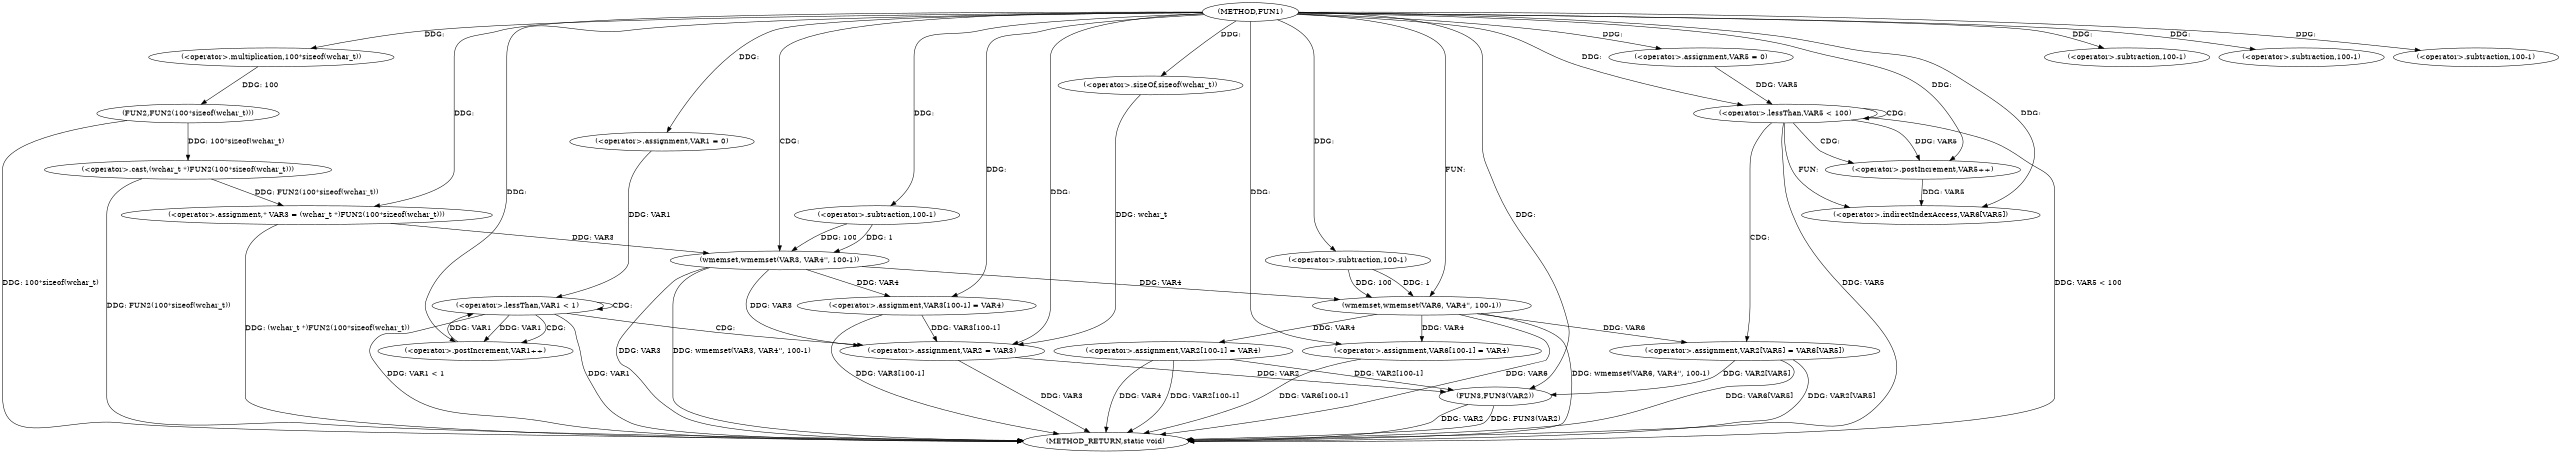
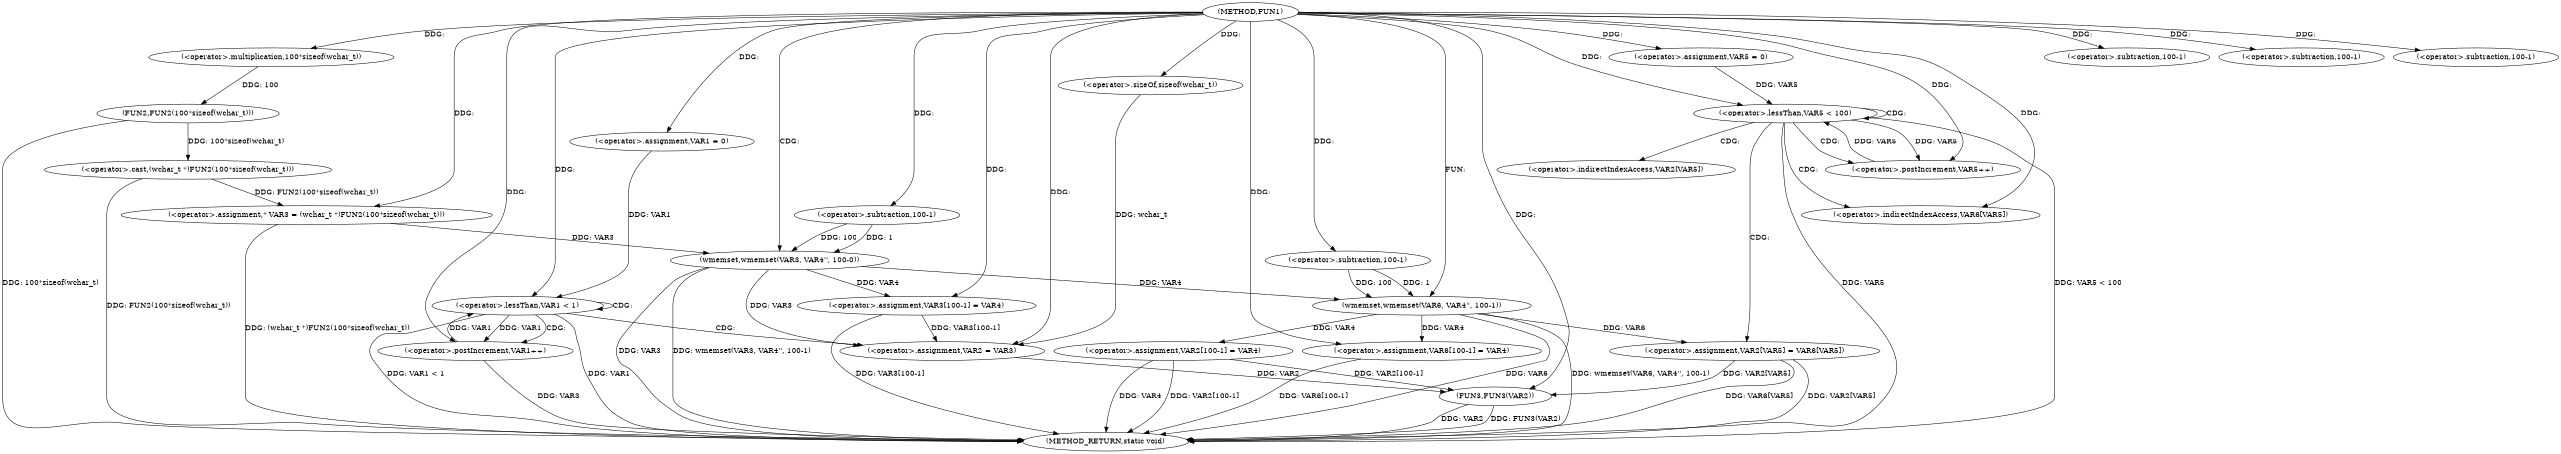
none -> (756, 27)
none -> (1616, 170)
(1810, 170) -> (1810, 170)
(1922, 190) -> (1850, 145)
(780, 260) -> (780, 260)
(1022, 395) -> (630, 428)
